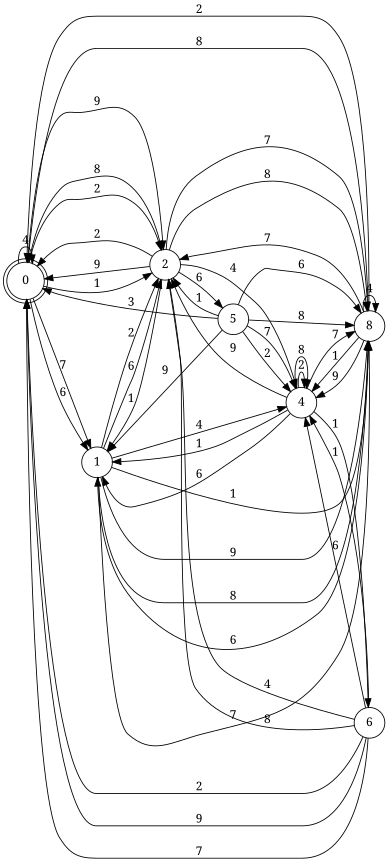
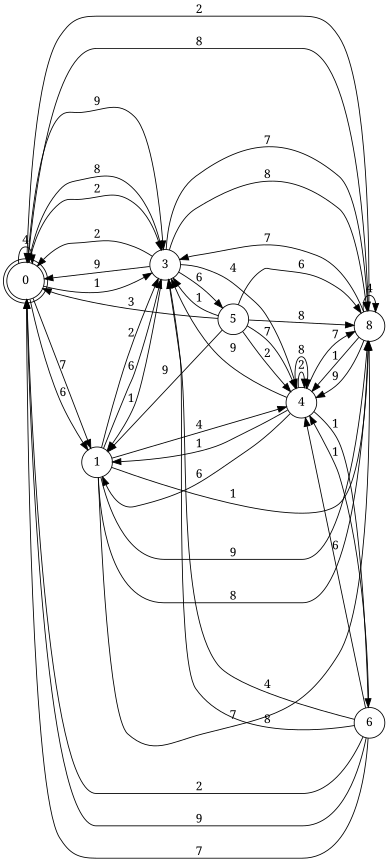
(165, 265) -> (165, 265)
(297, 627) -> none
